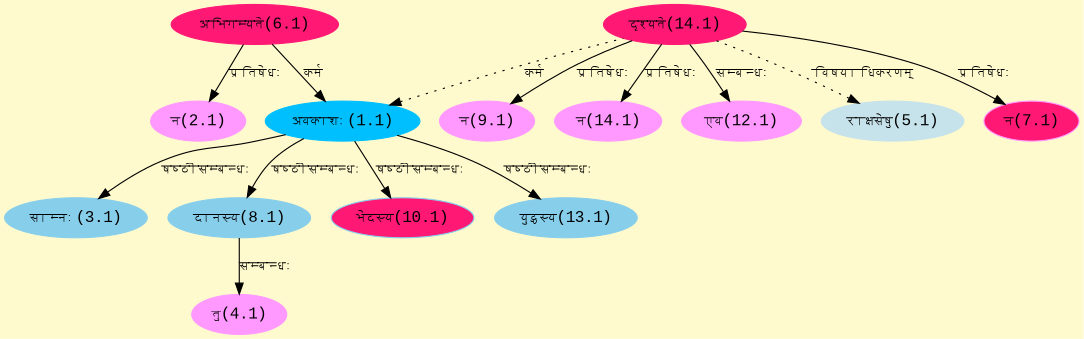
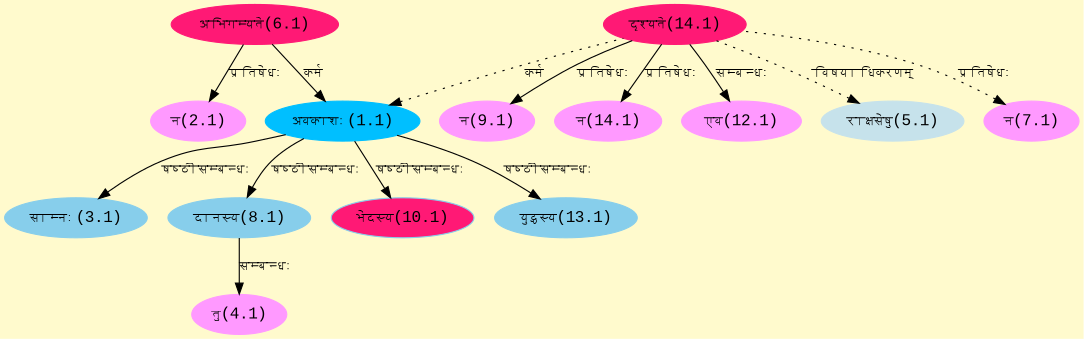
(872, 52) -> (872, 52)
(1031, 121) -> (1031, 121)
